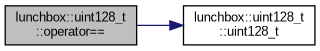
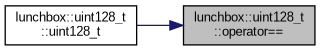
(153, 25) -> (153, 25)
